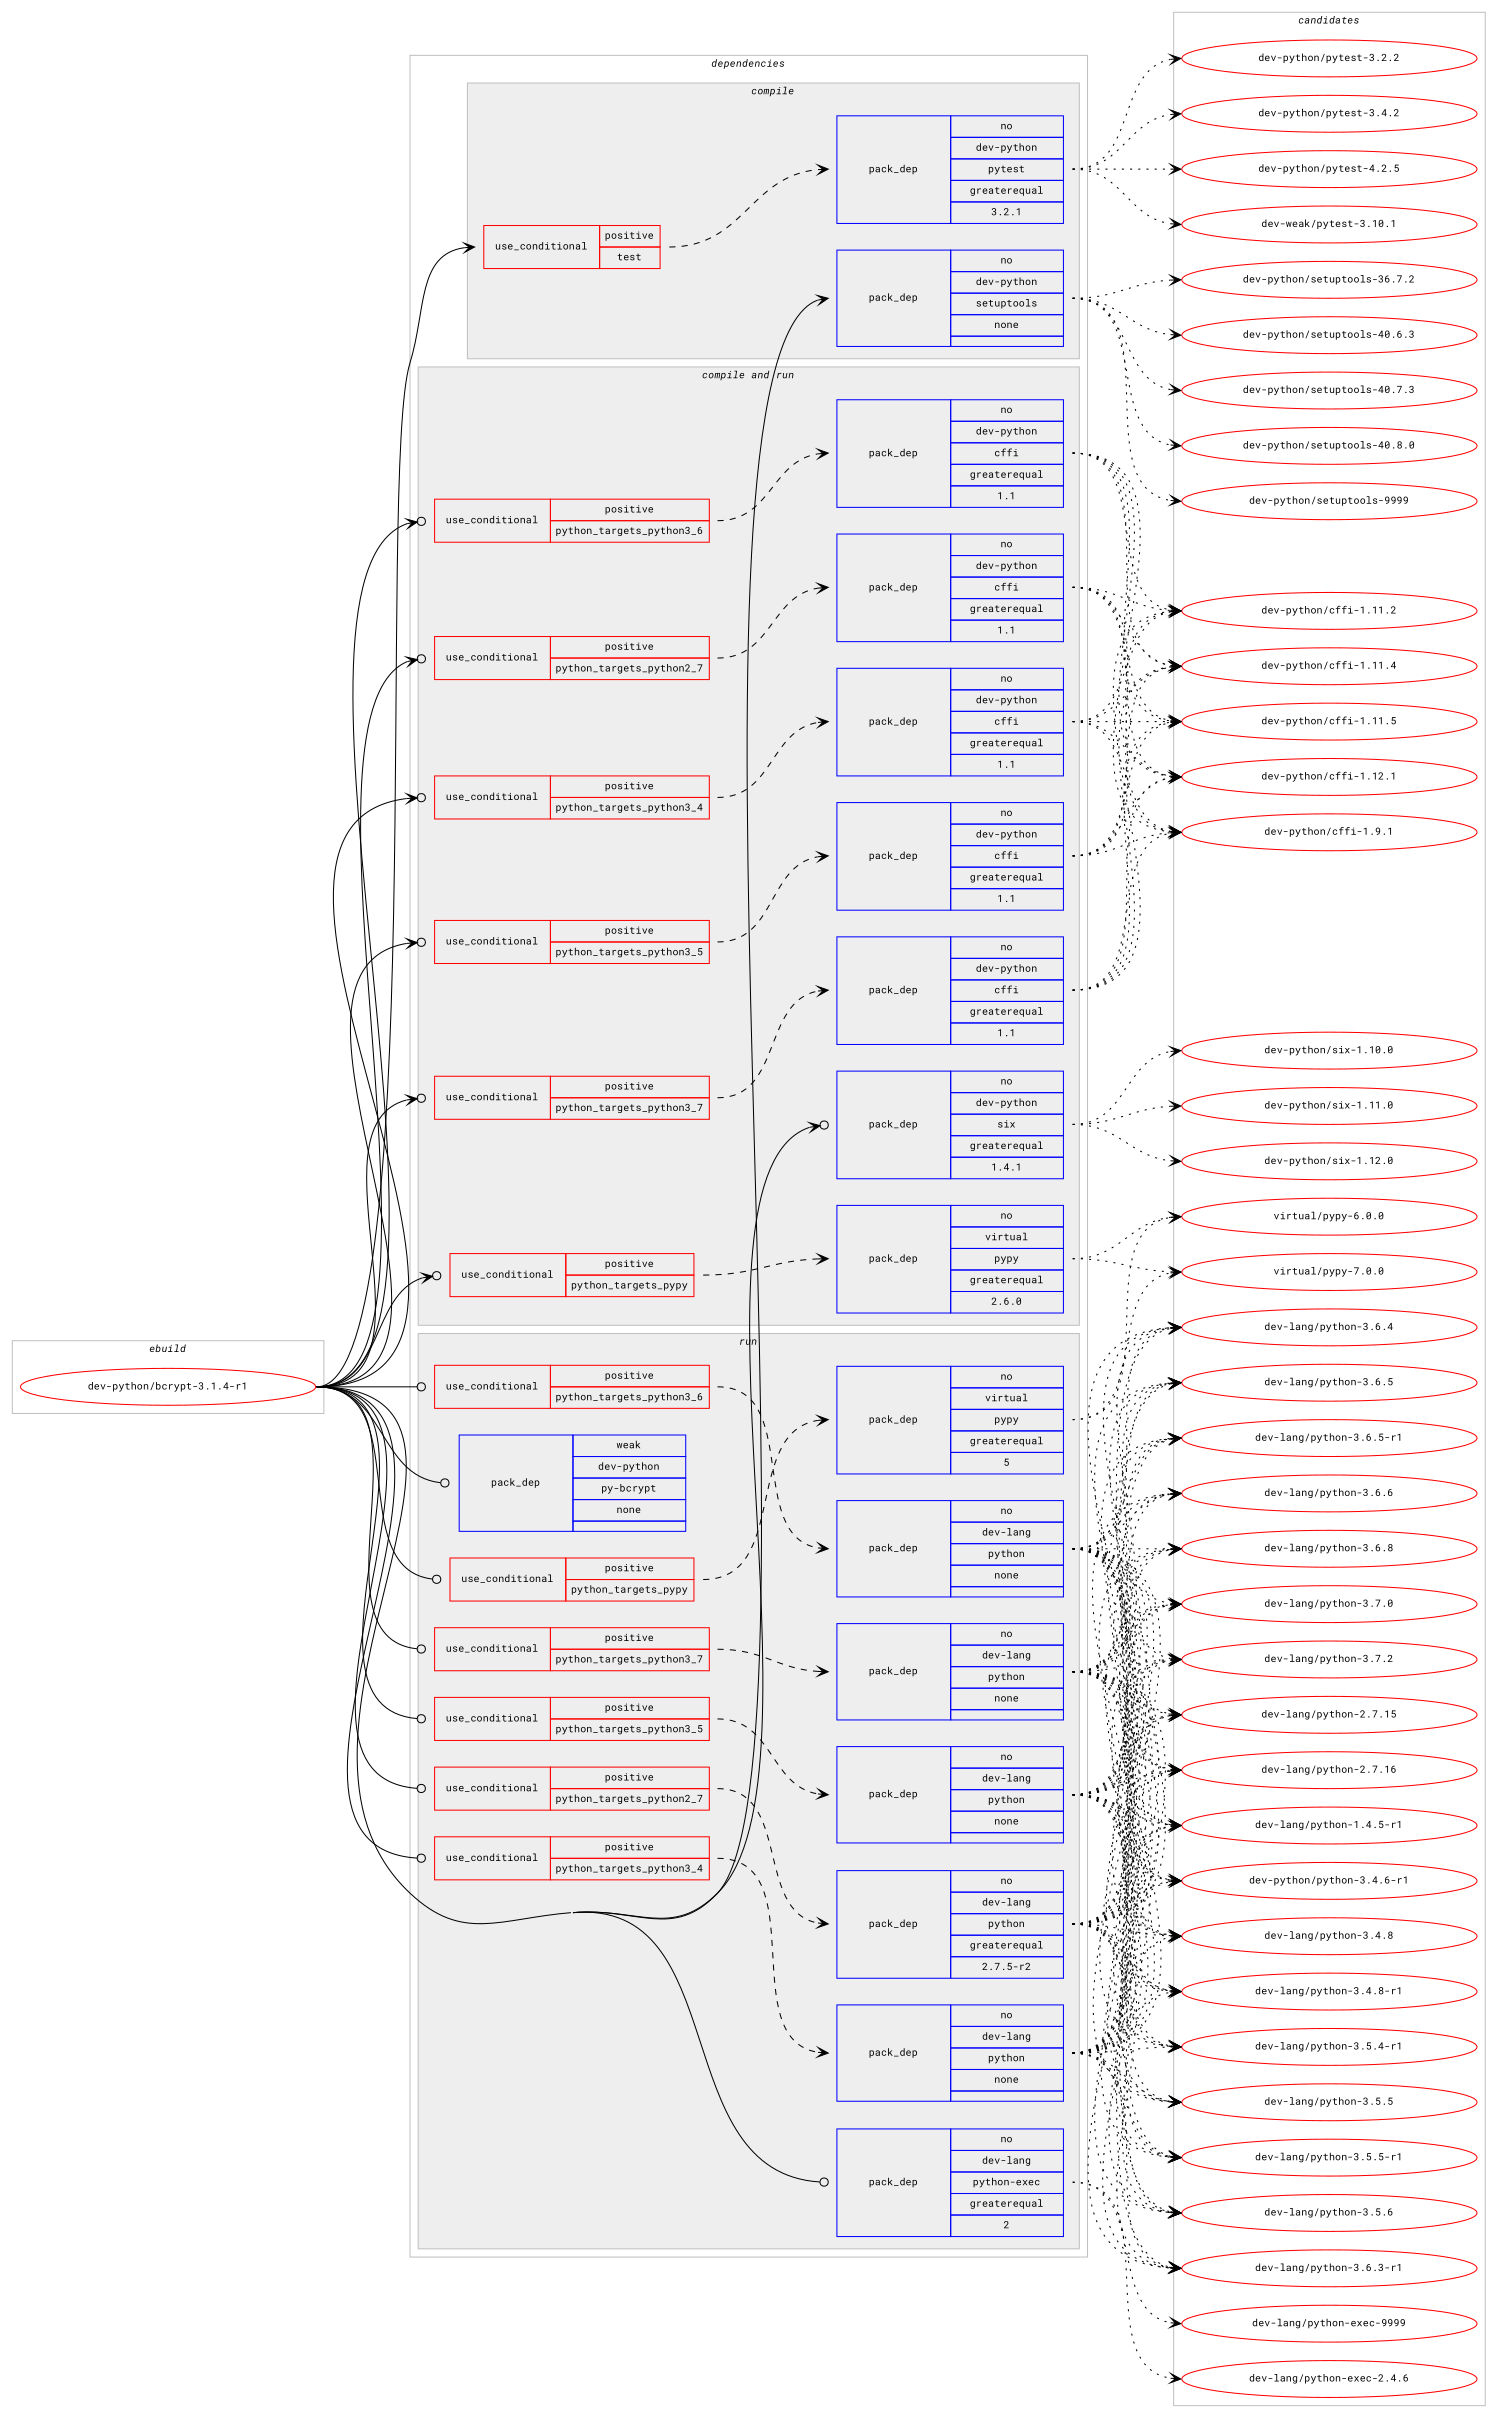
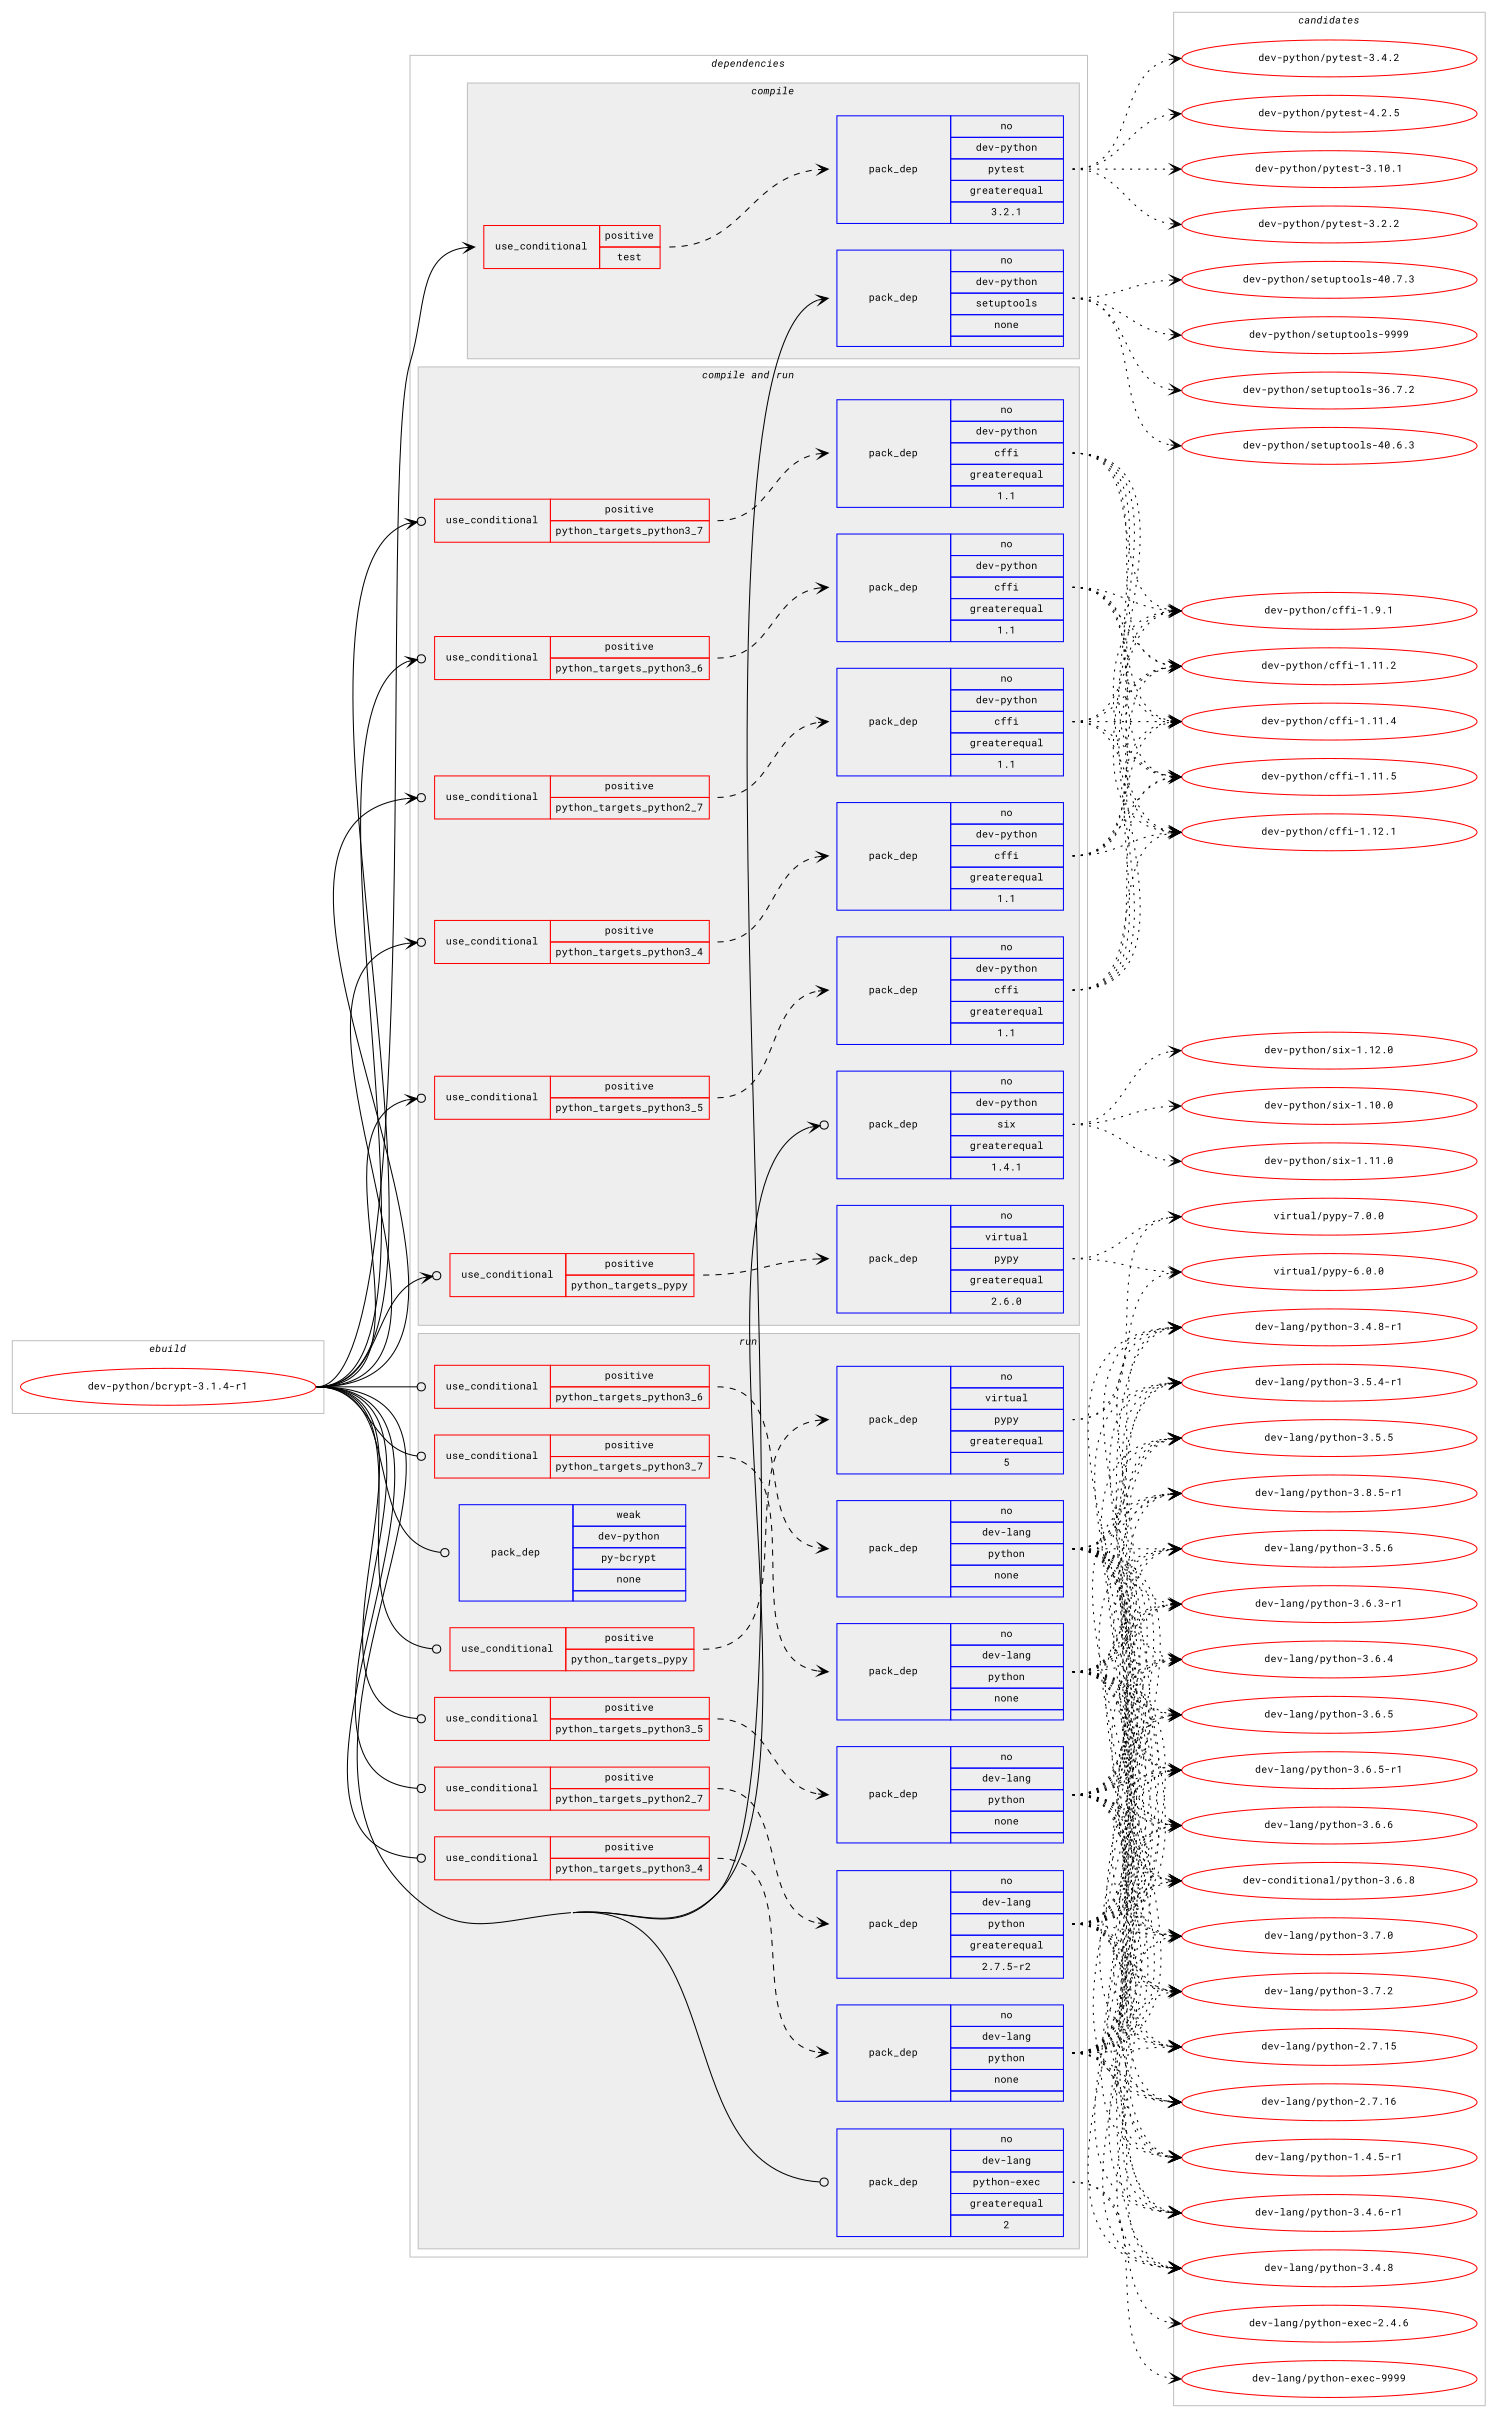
(1329, 224) -> (1329, 169)
(1329, 446) -> none
(1329, 1549) -> (1329, 1881)
(1329, 1881) -> (1329, 2213)
(1329, 2158) -> (1329, 1493)
